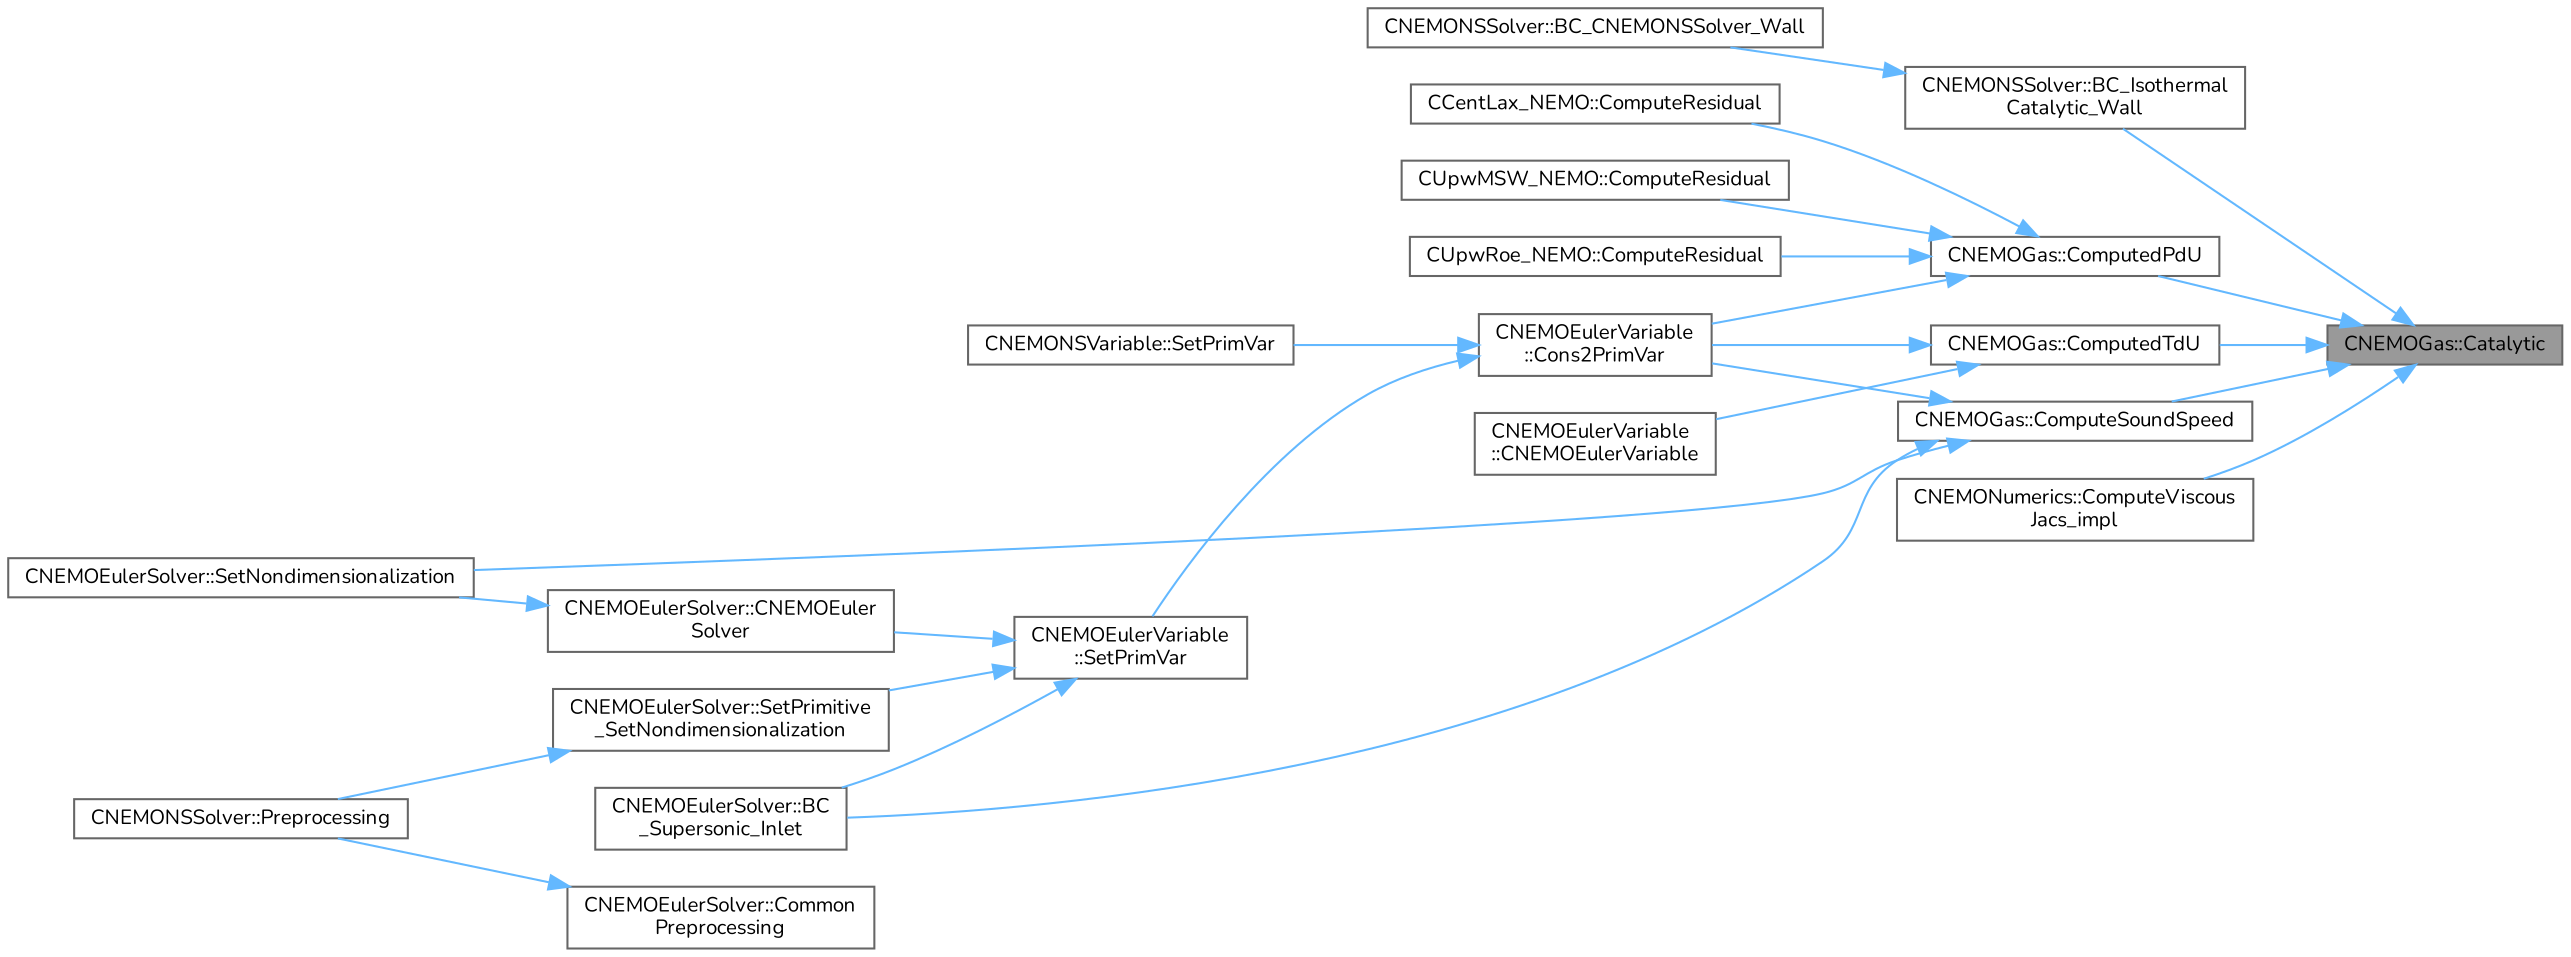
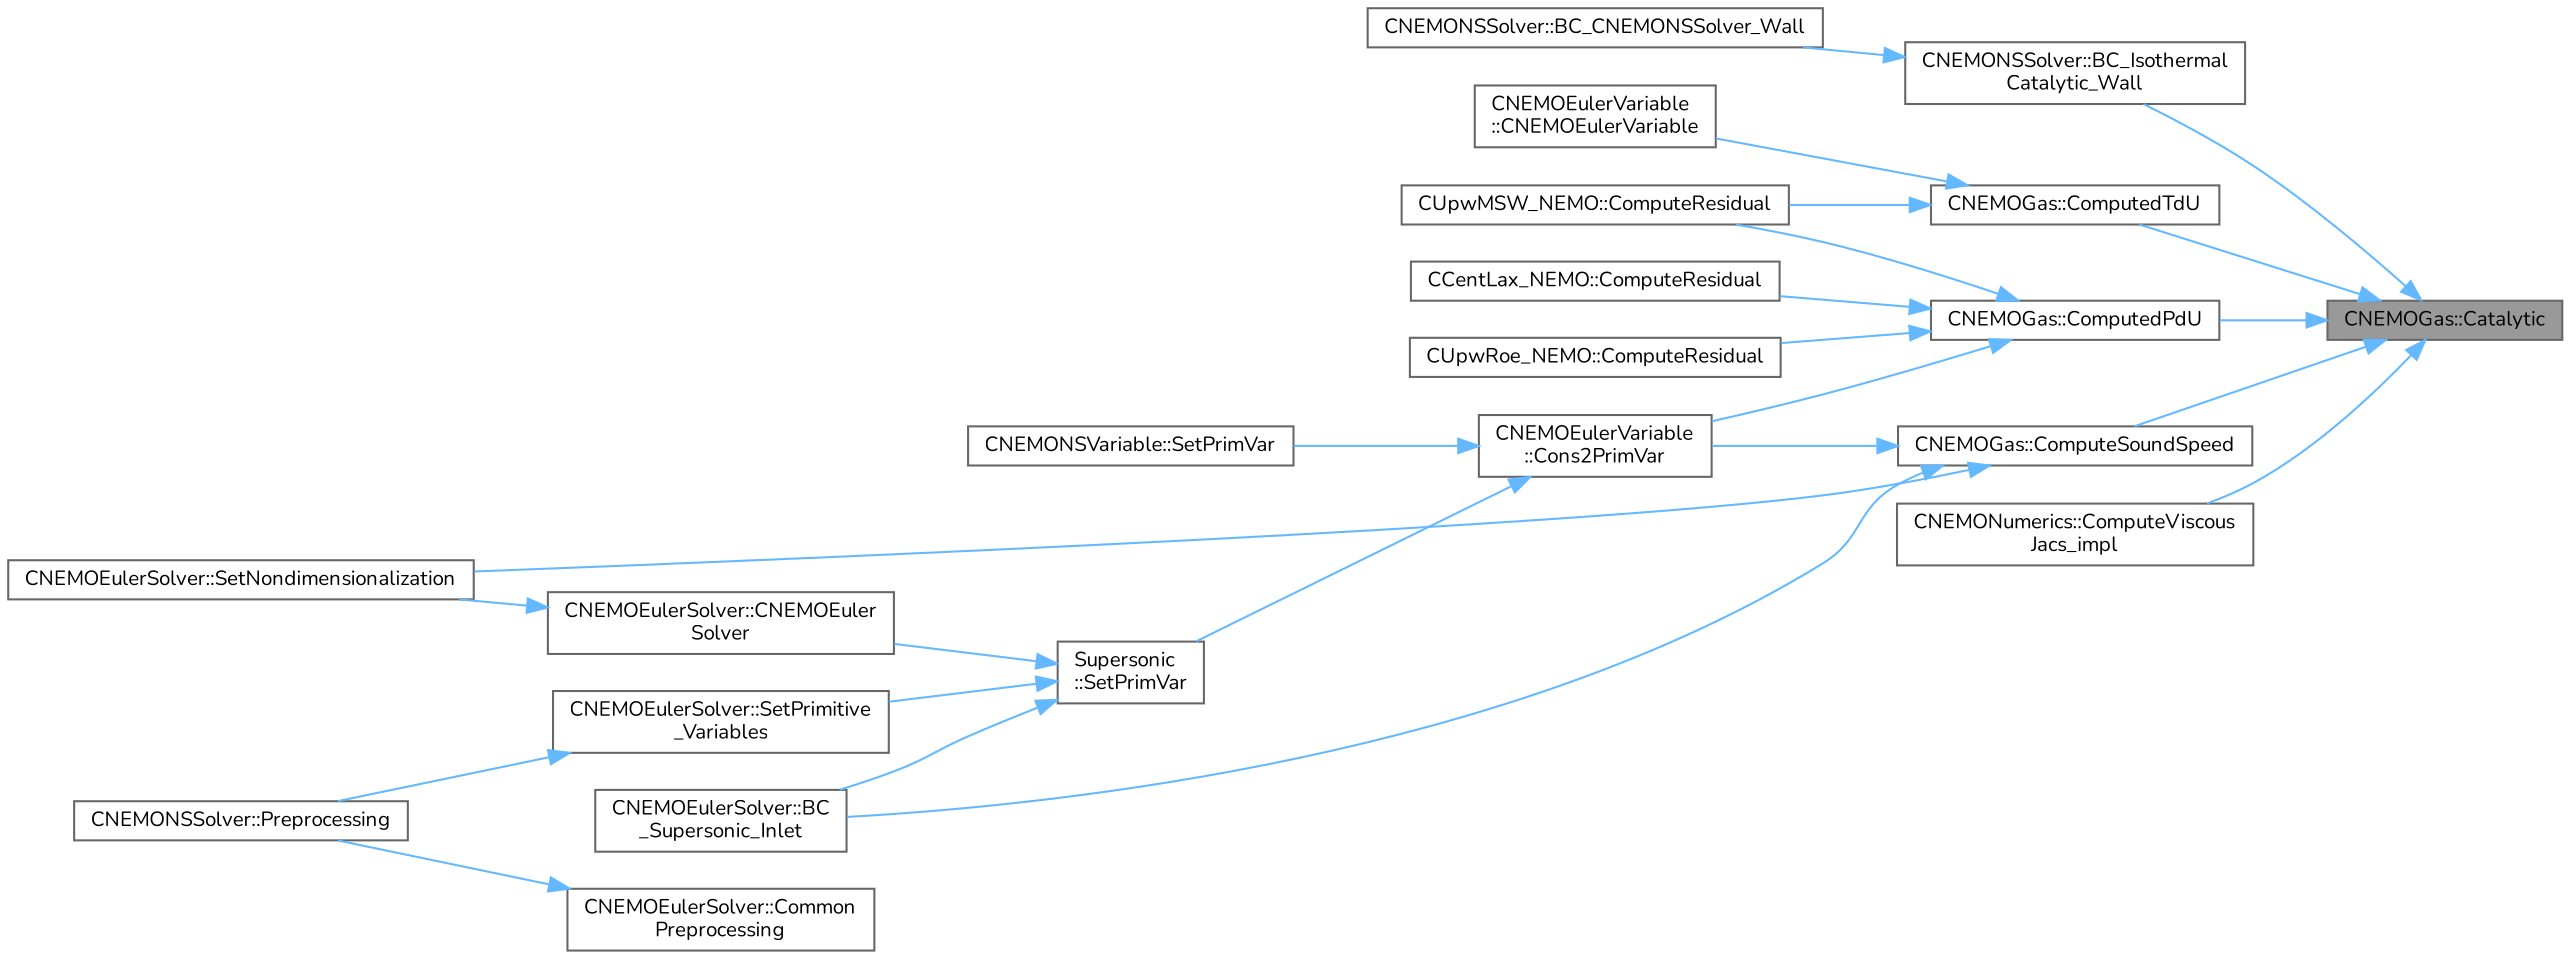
(1811, 345) -> (1850, 205)
(1131, 648) -> (1131, 672)
(721, 720) -> (721, 722)
